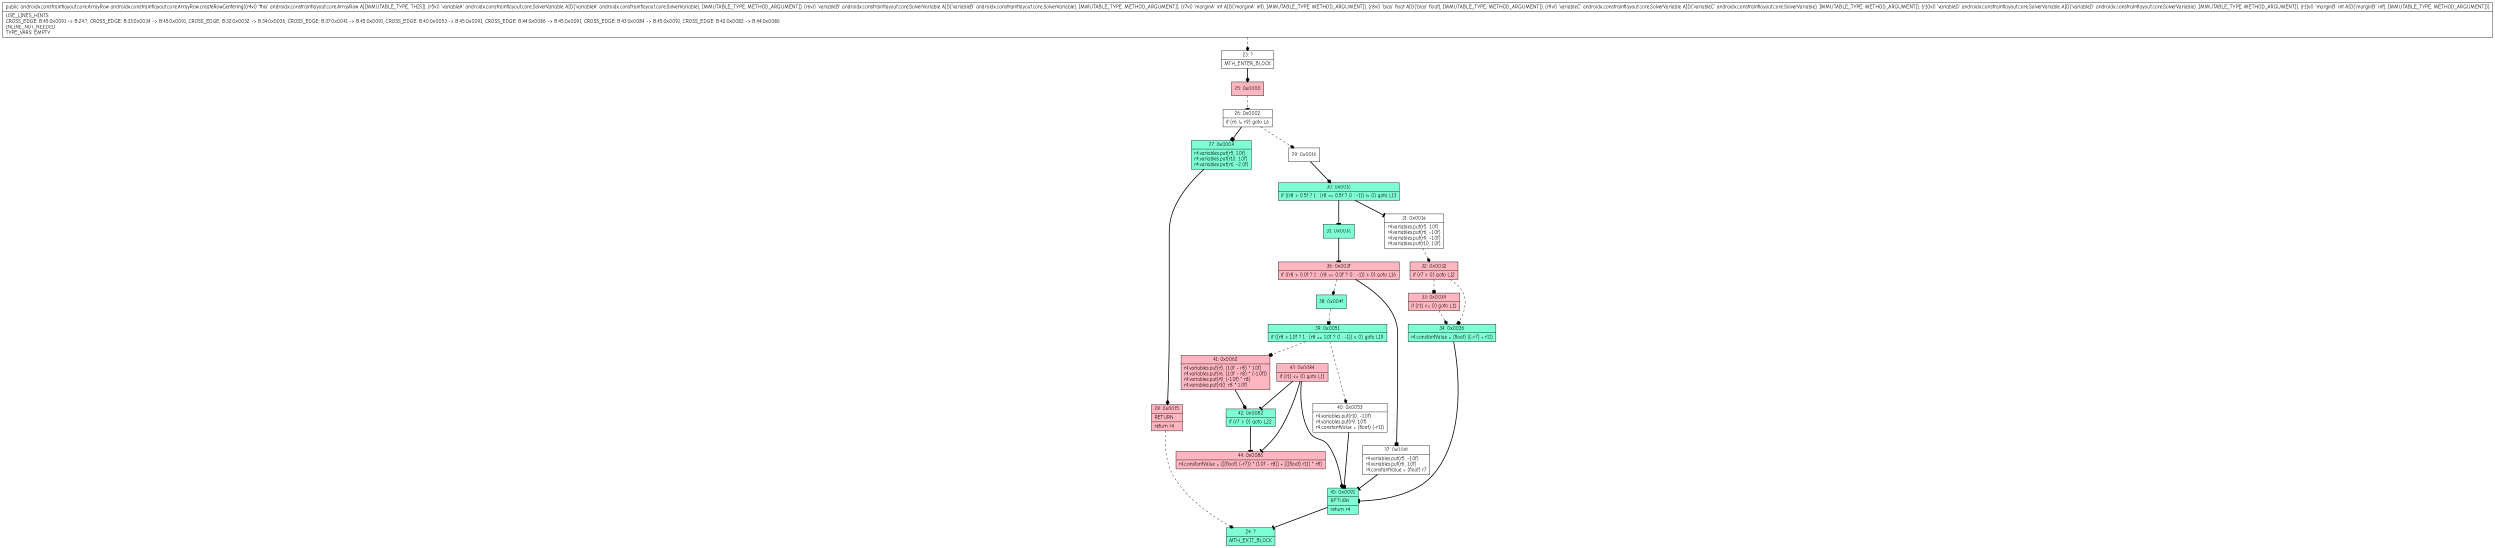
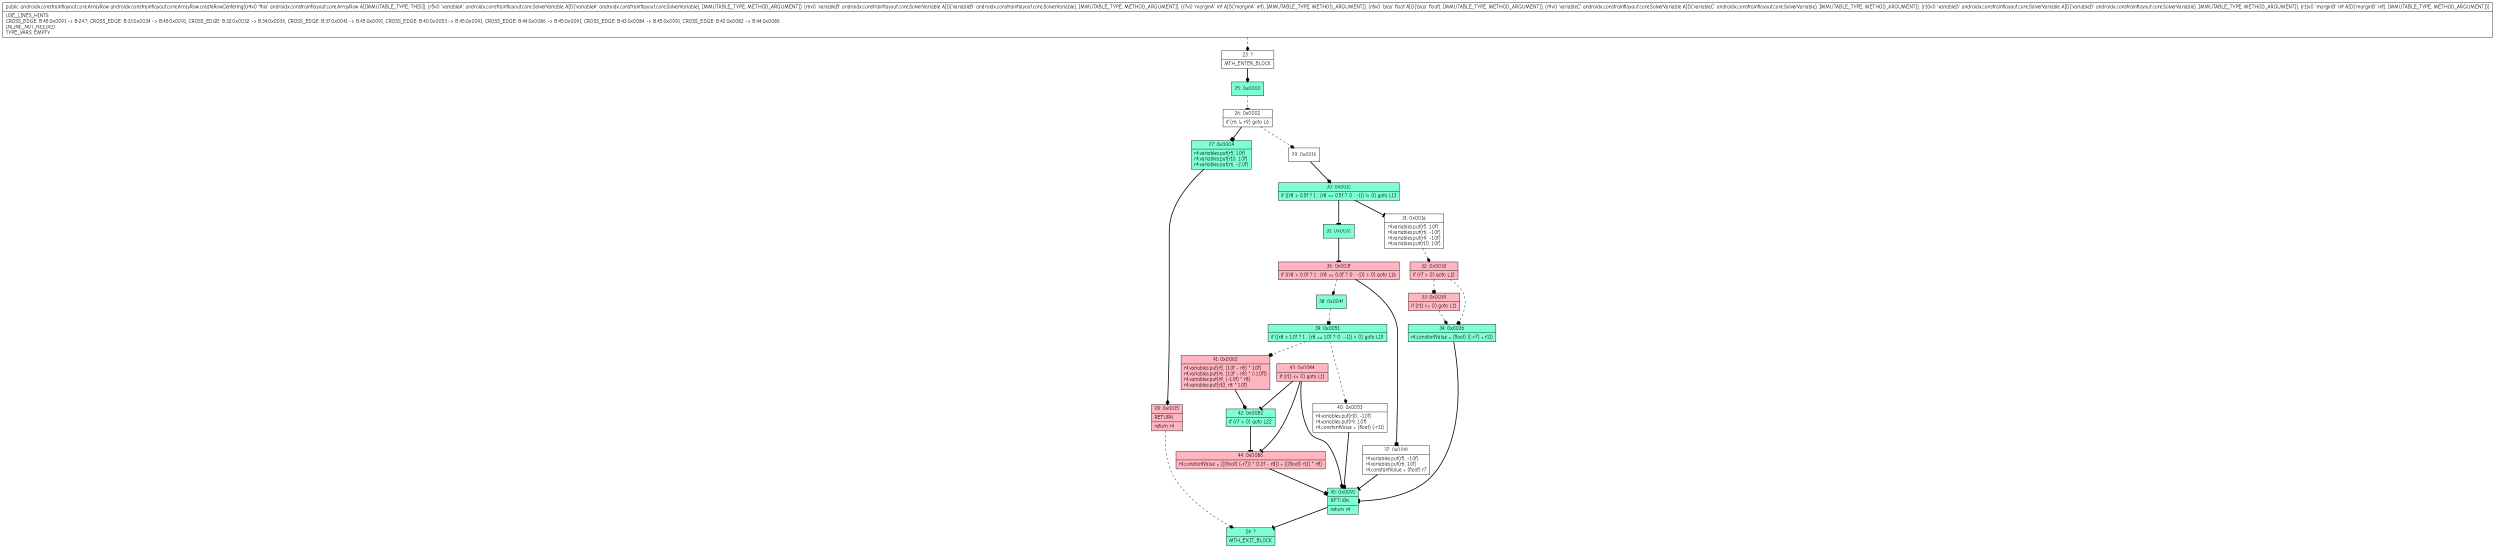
(1248, 89) -> (1248, 89)
none -> (1297, 481)
